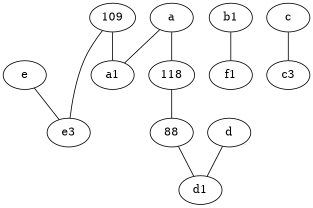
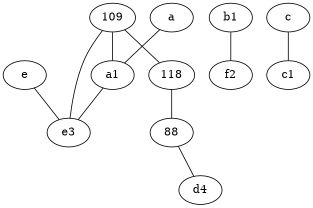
(172, 46) -> (138, 42)
(231, 75) -> (231, 75)
(288, 75) -> (288, 75)
none -> (91, 104)
(229, 133) -> none
(200, 190) -> (200, 190)
